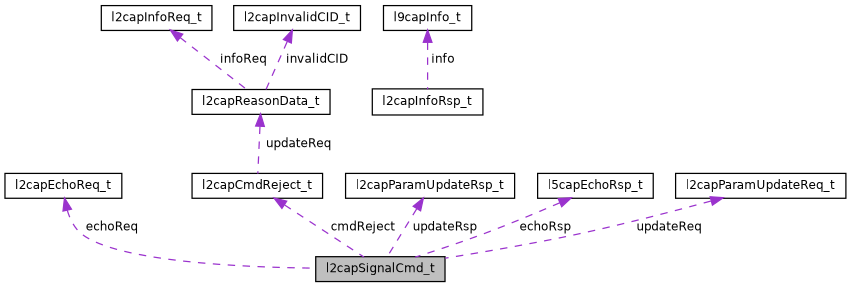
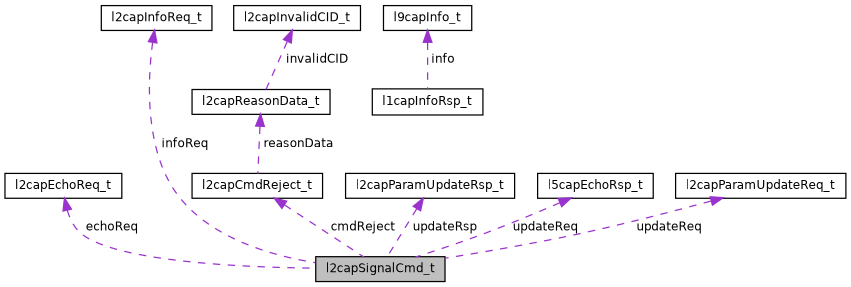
(214, 64) -> (178, 194)
(428, 102) -> (428, 102)
(297, 144) -> (297, 144)
(544, 227) -> (544, 227)
